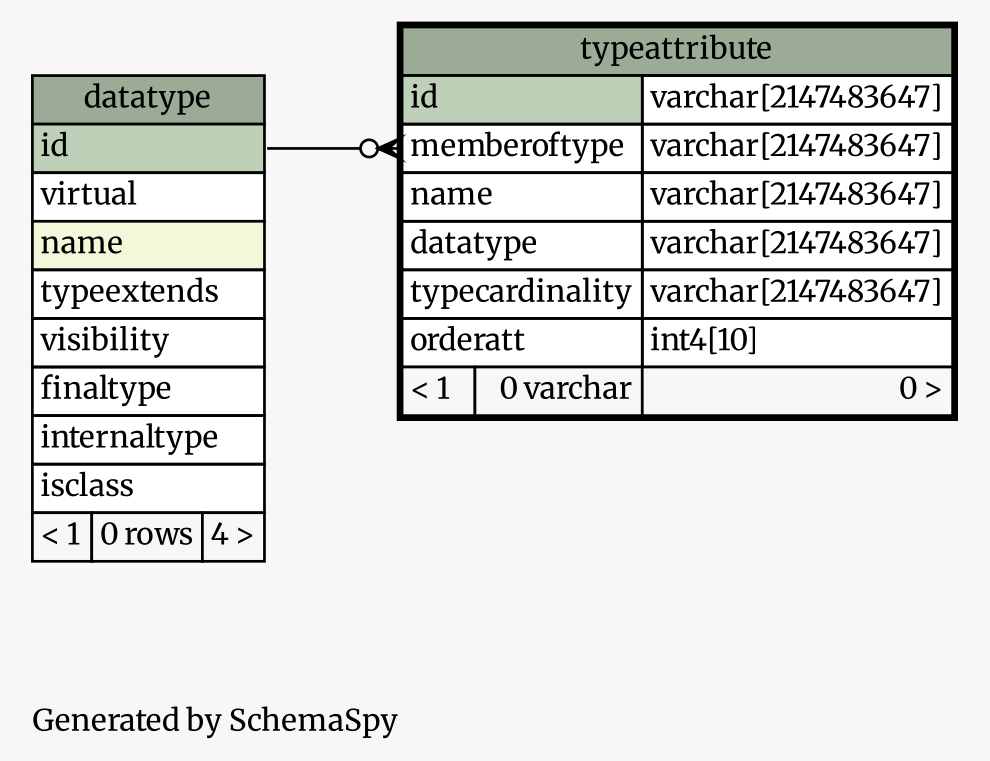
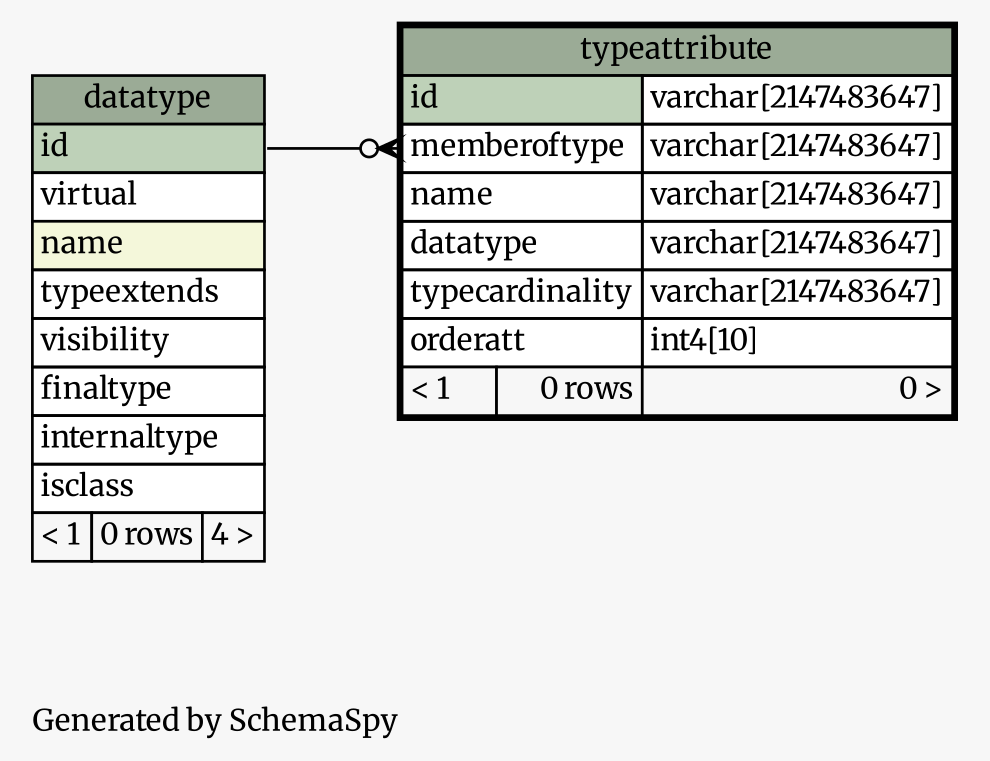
(567, 390) -> (587, 390)
